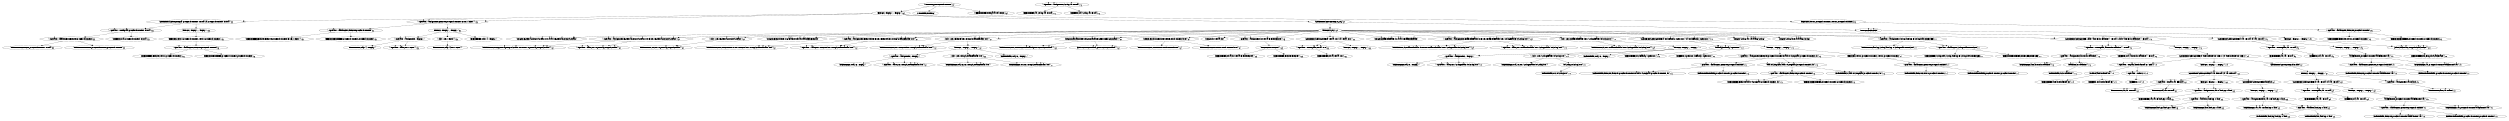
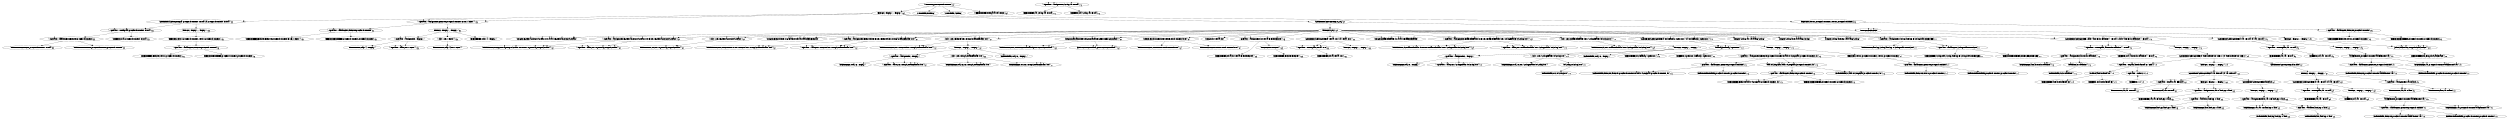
none -> (953, 13)
none -> (1842, 39)
(1255, 52) -> (1252, 49)
(2136, 77) -> (2138, 78)
none -> (2402, 91)
